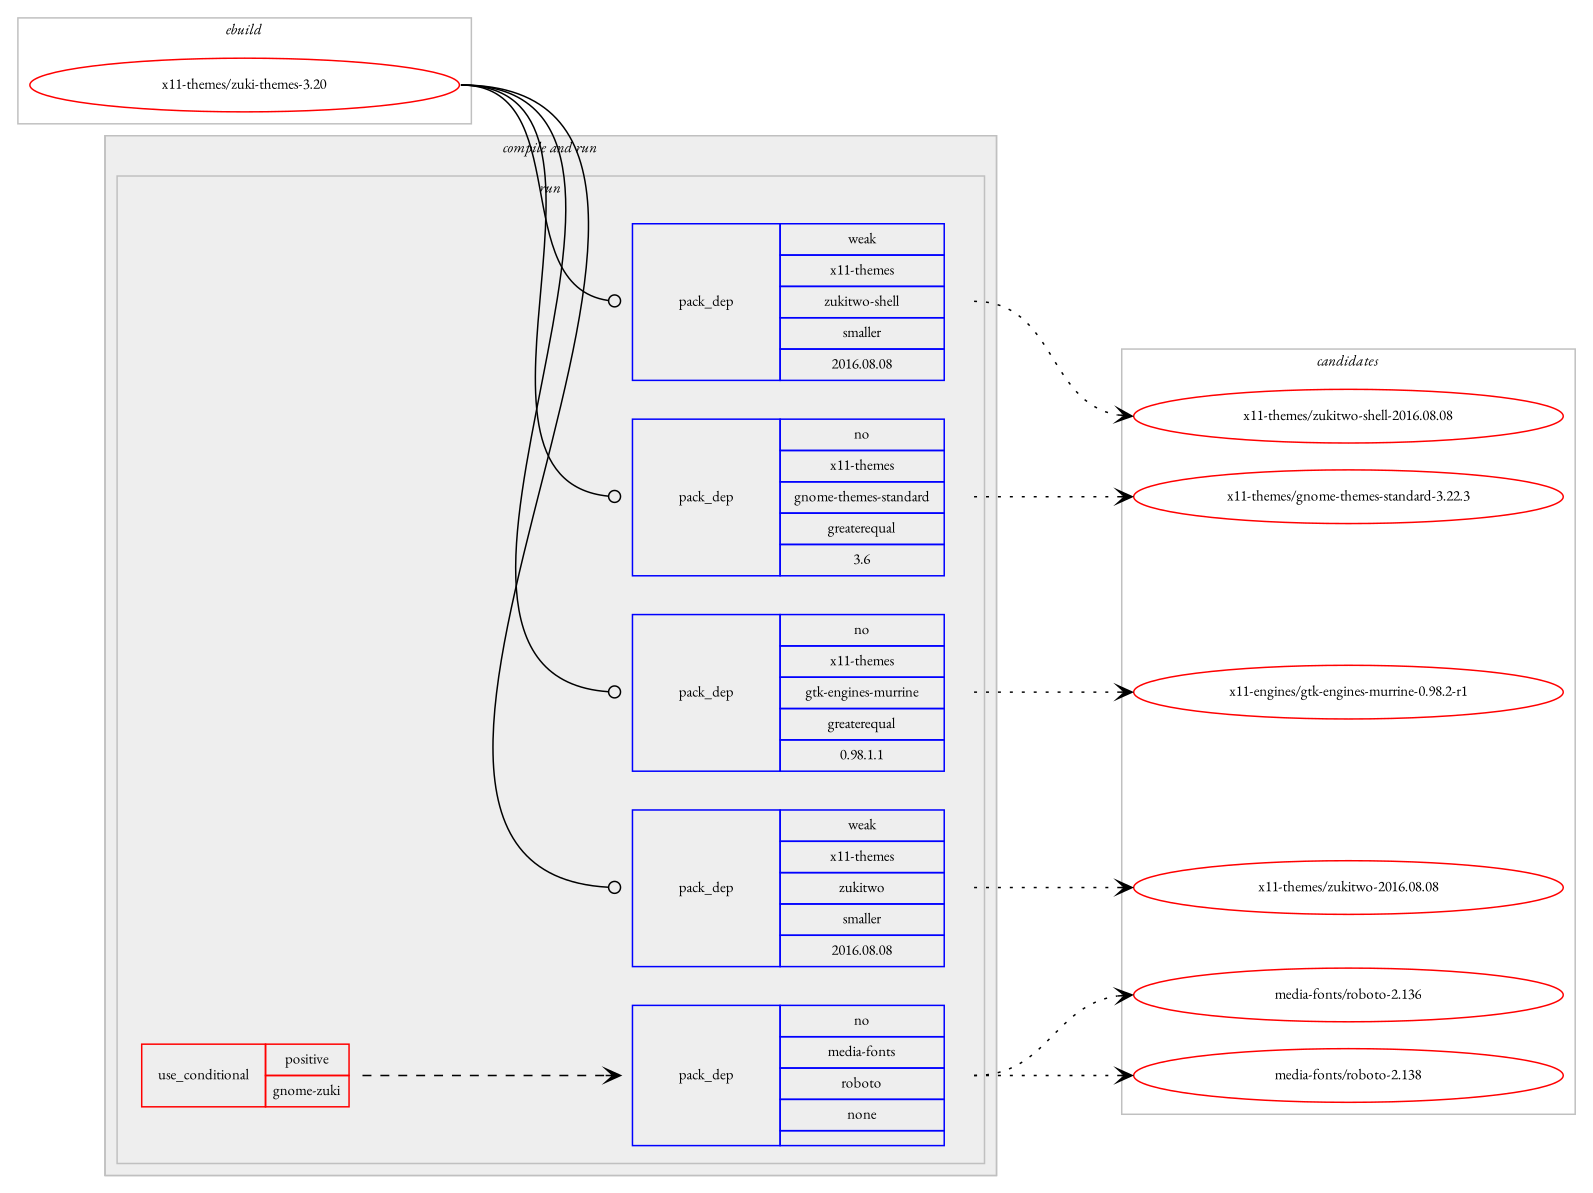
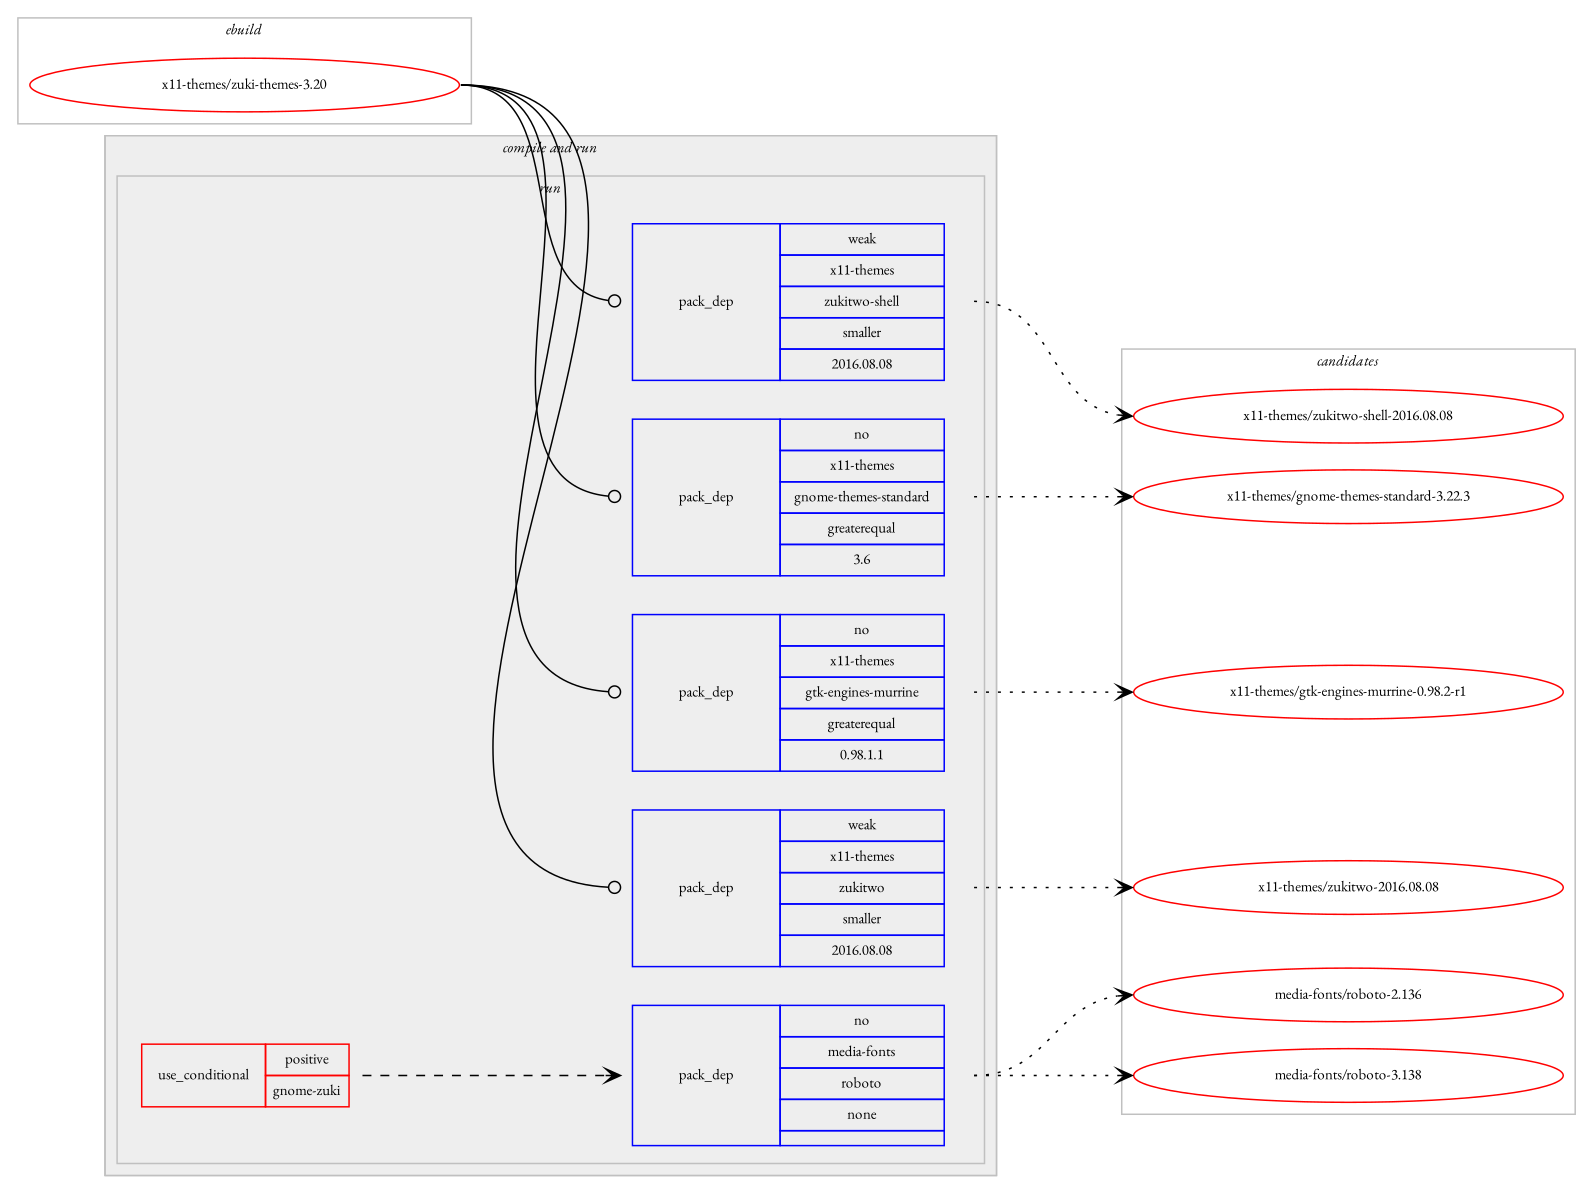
(1348, 692) -> (1348, 692)
(1348, 1075) -> (1348, 1075)
